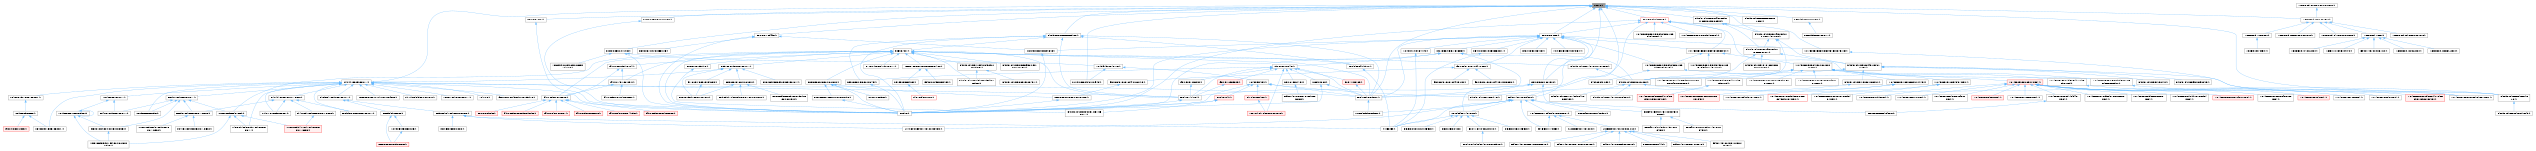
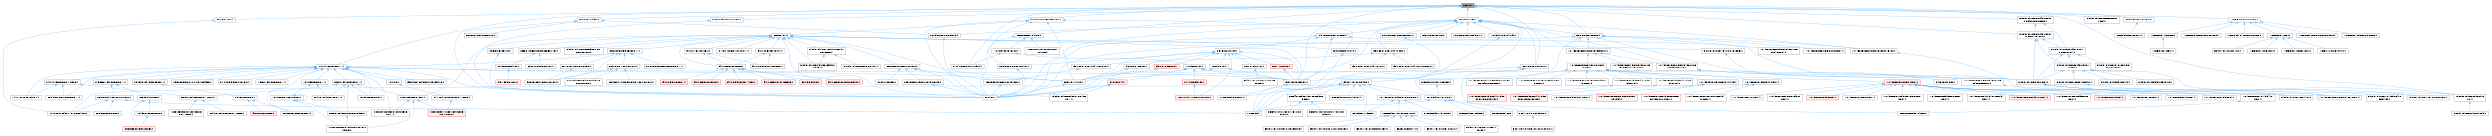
(2317, 14) -> (2282, 28)
(1602, 28) -> (1539, 29)
(1248, 42) -> none
(2304, 51) -> none
(622, 75) -> (769, 60)
(1585, 79) -> none
(588, 101) -> (59, 32)
(302, 106) -> (422, 91)
(1440, 122) -> (1438, 91)
